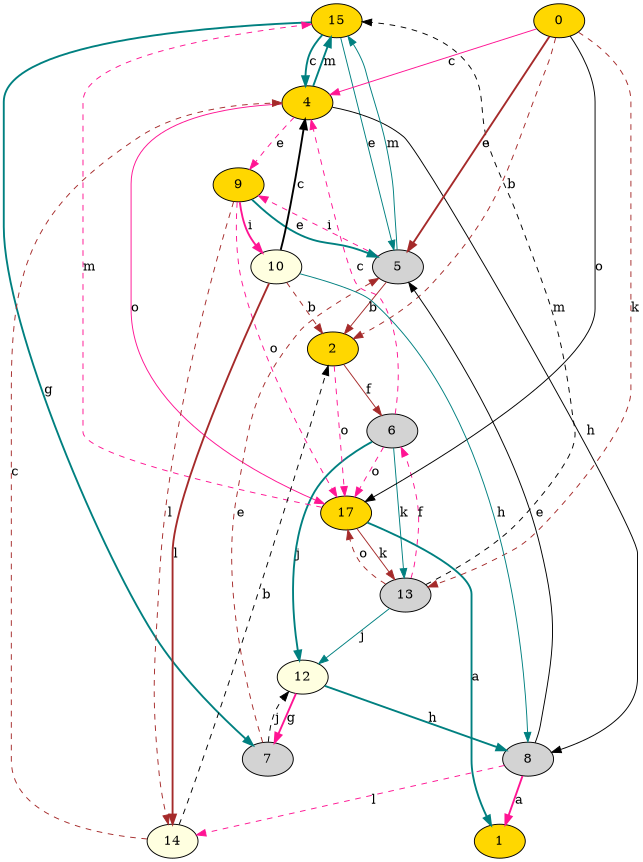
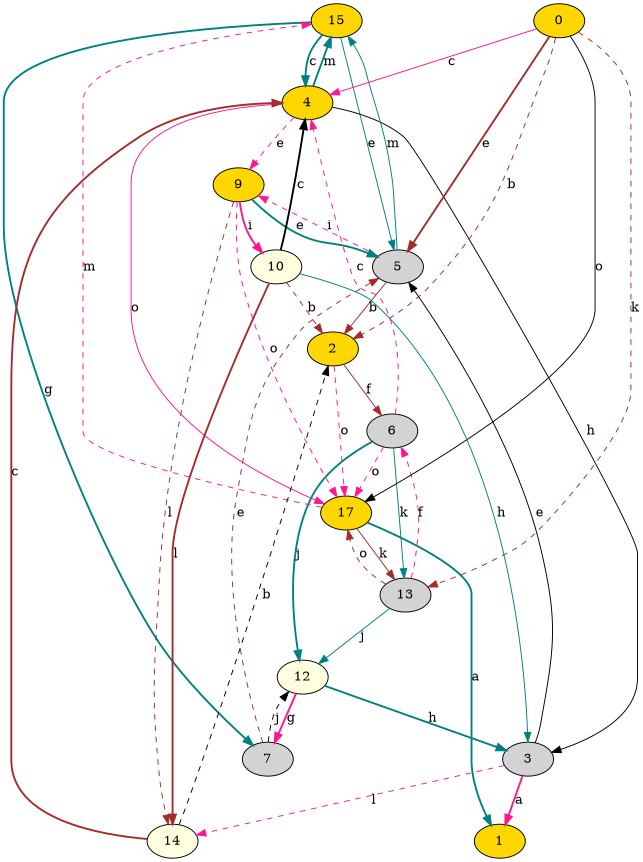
(548, 298) -> none
(11, 441) -> (11, 441)
(528, 759) -> (528, 759)
